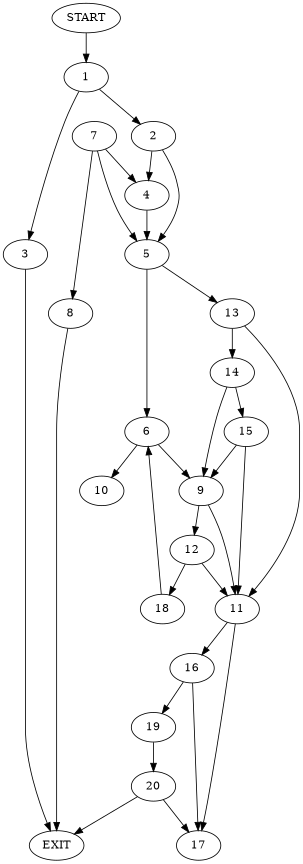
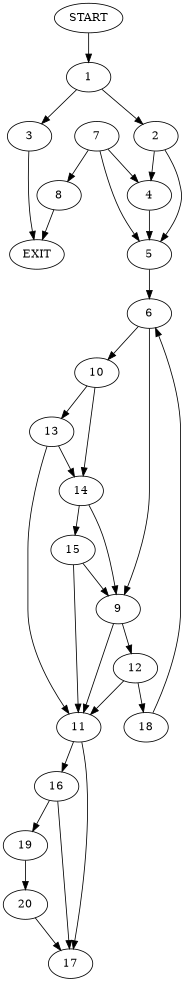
(186, 282) -> (77, 399)
none -> (90, 428)
(109, 813) -> none
